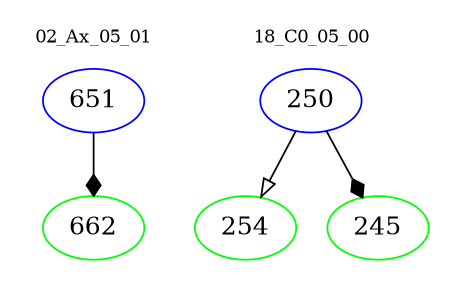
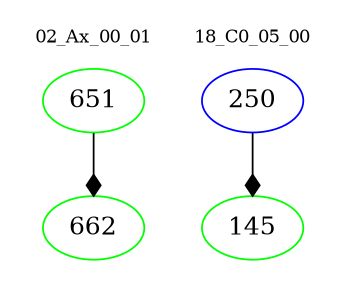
(94, 38) -> (94, 38)
(94, 101) -> (94, 101)
(246, 228) -> none
(378, 228) -> (253, 228)
